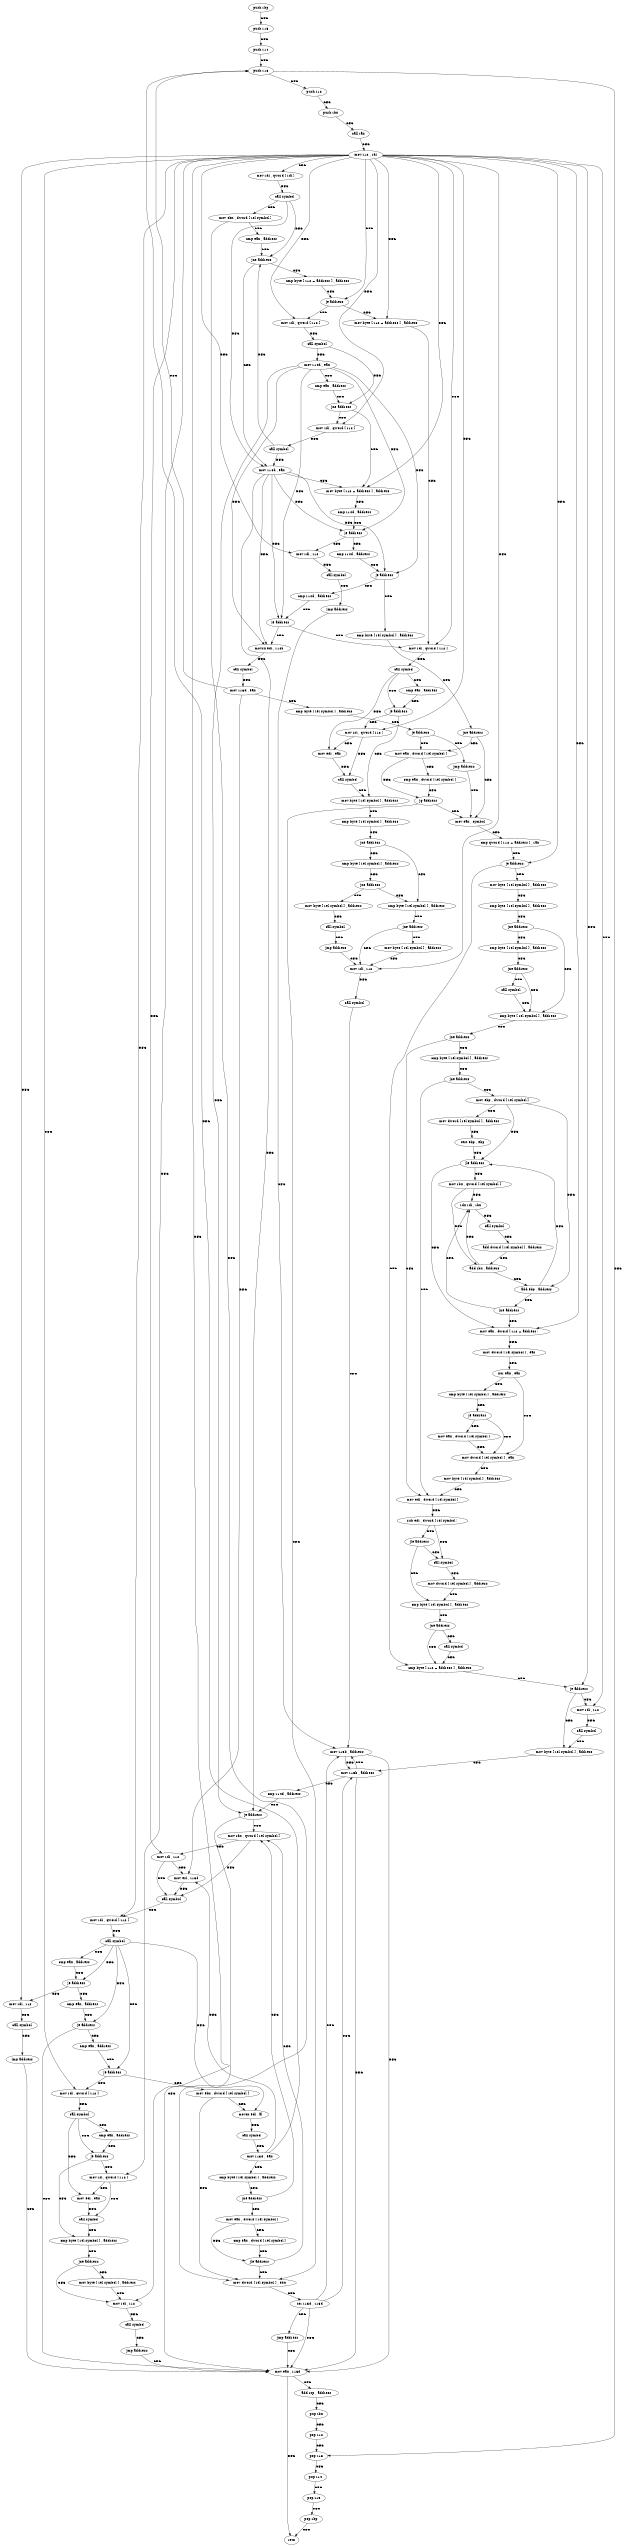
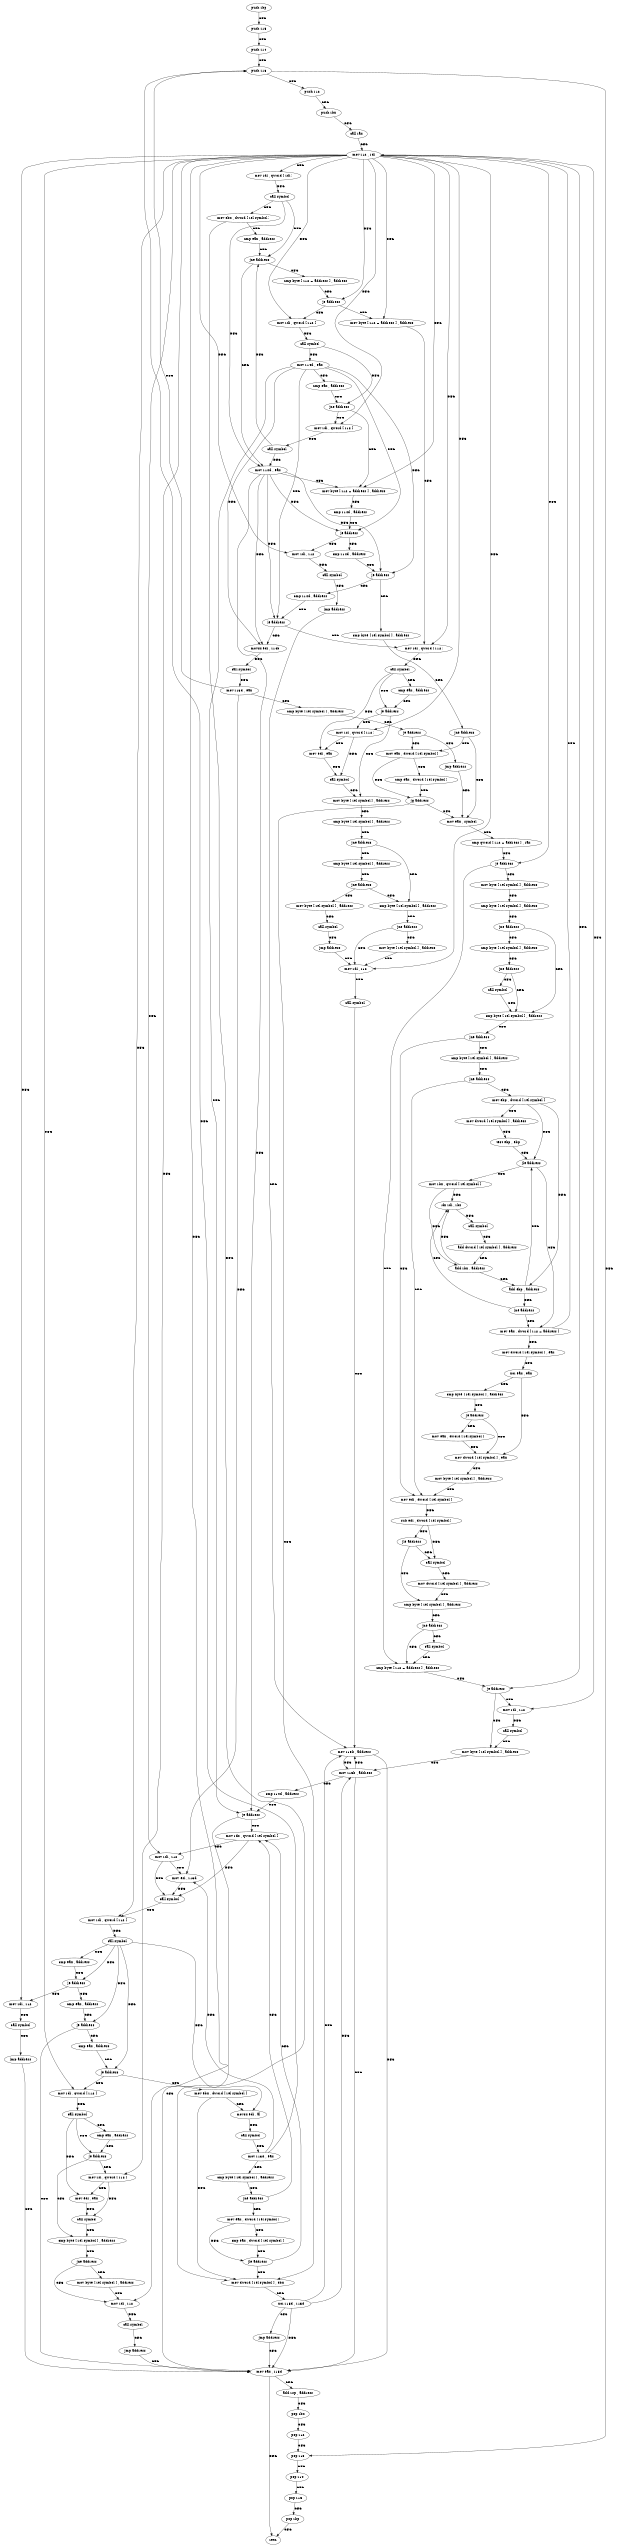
(576, 667) -> (568, 663)
